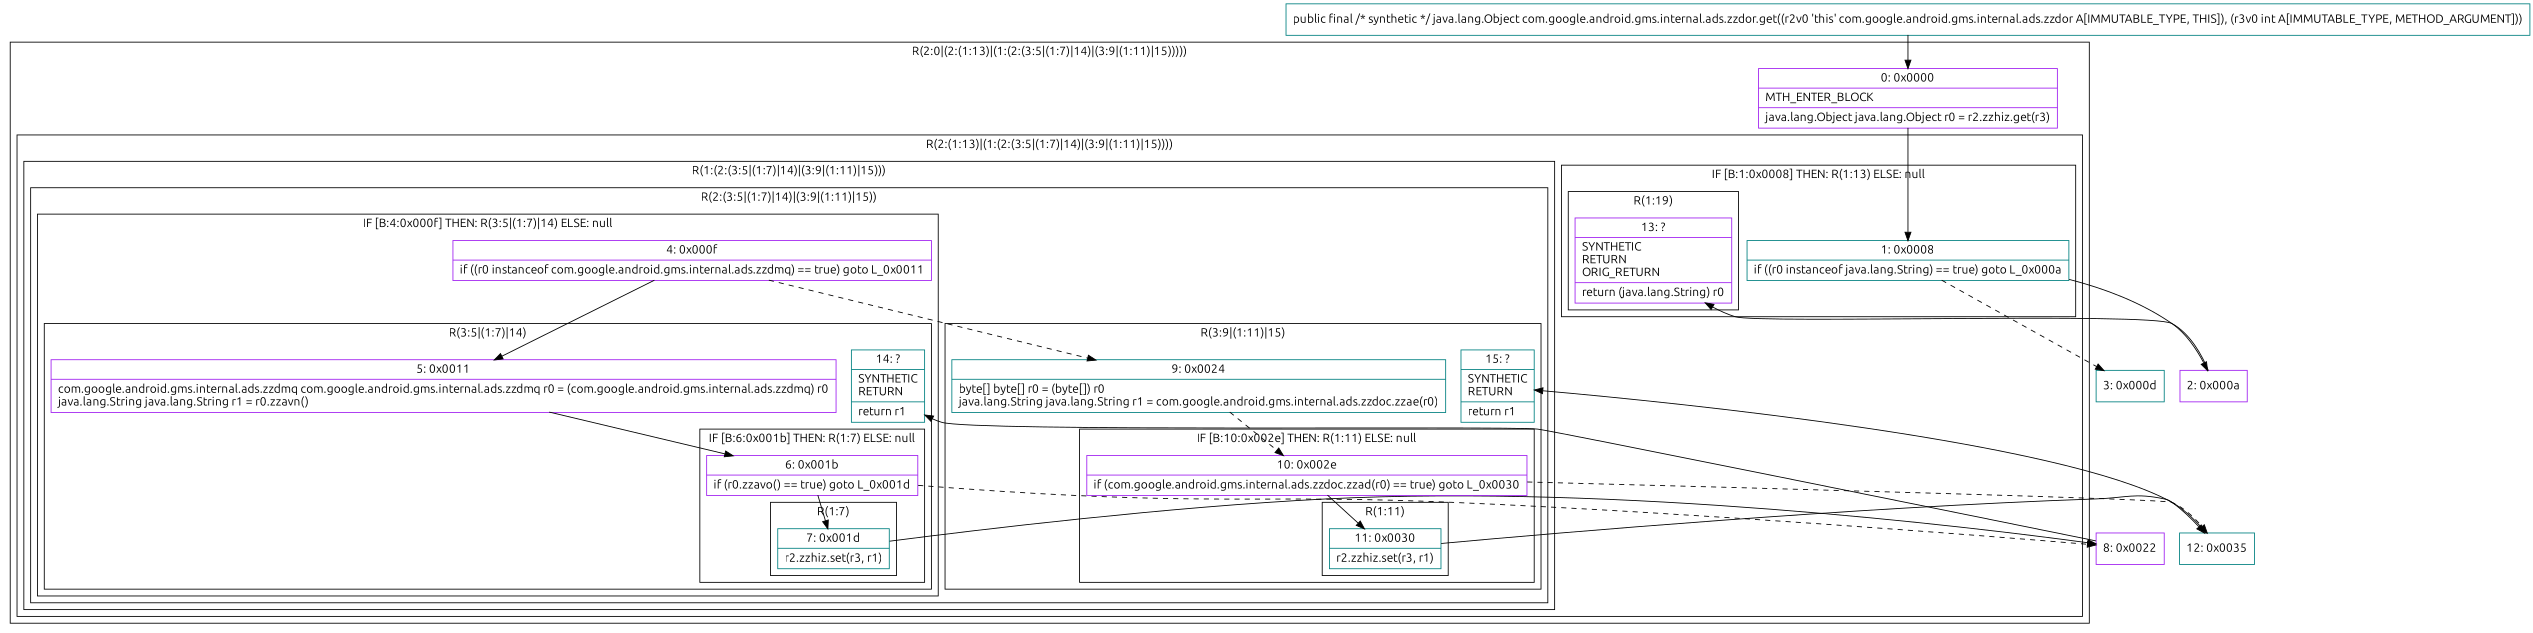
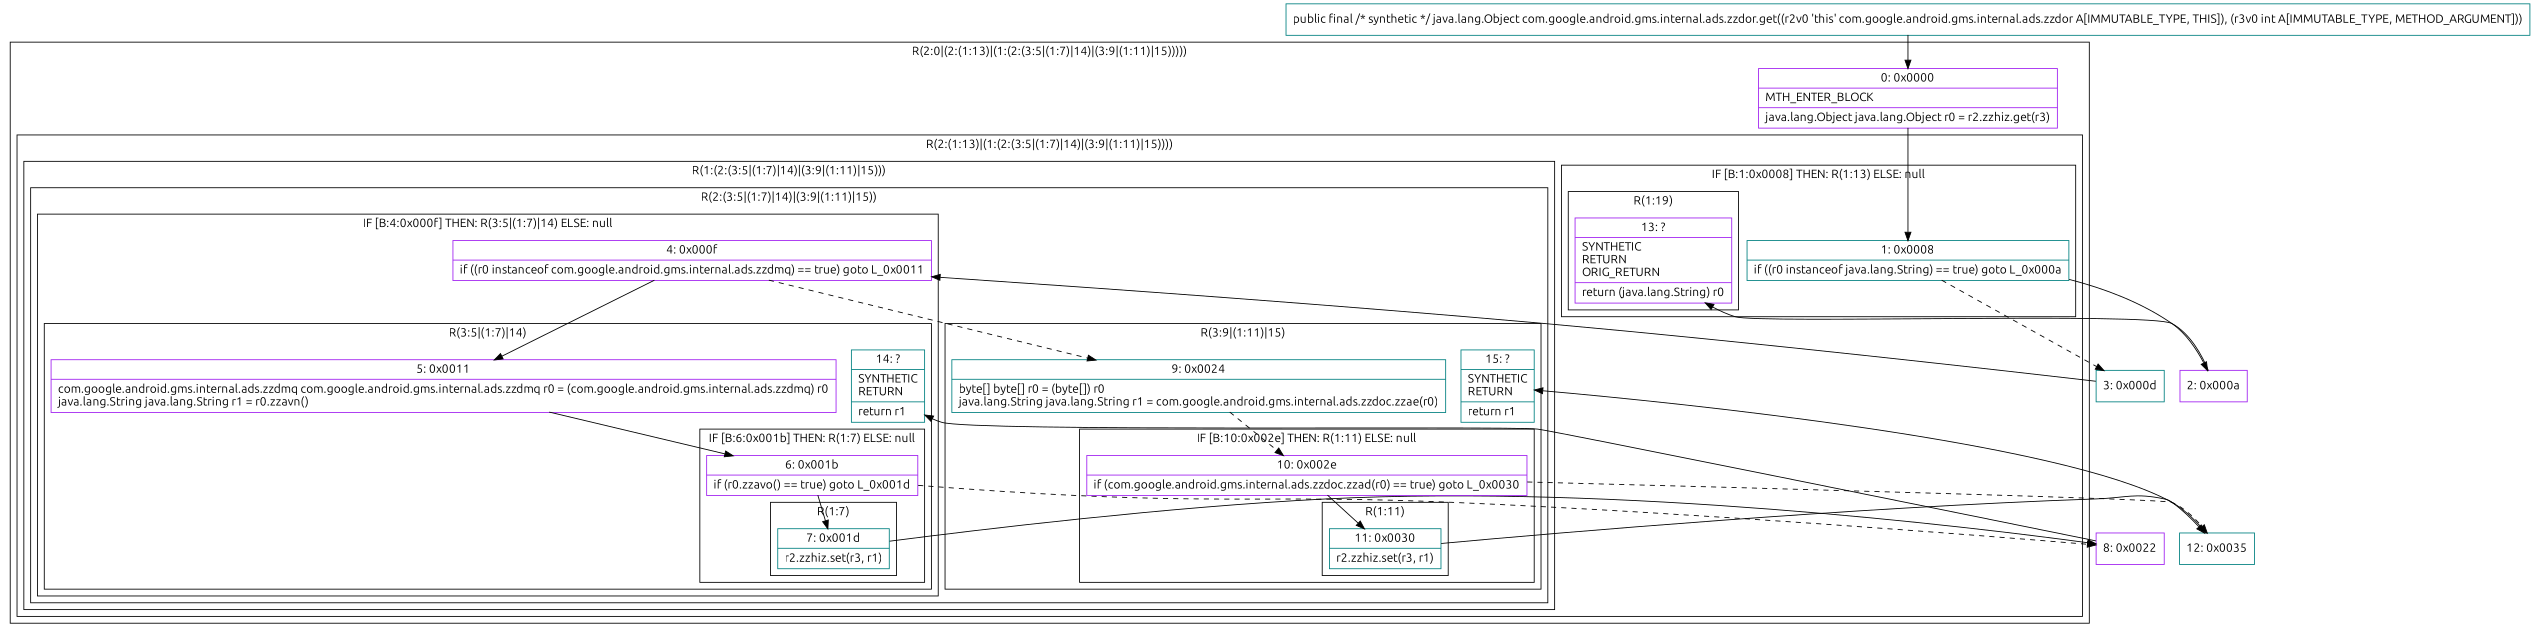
none -> (1577, 326)
